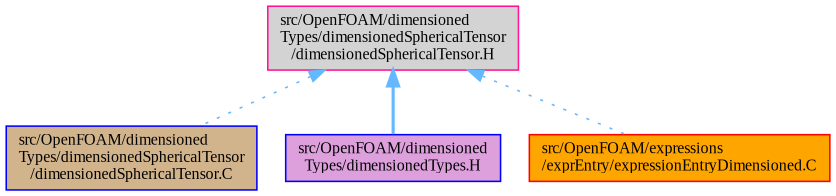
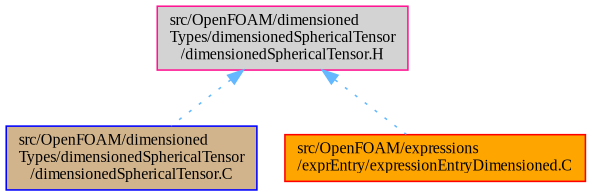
(393, 158) -> none
